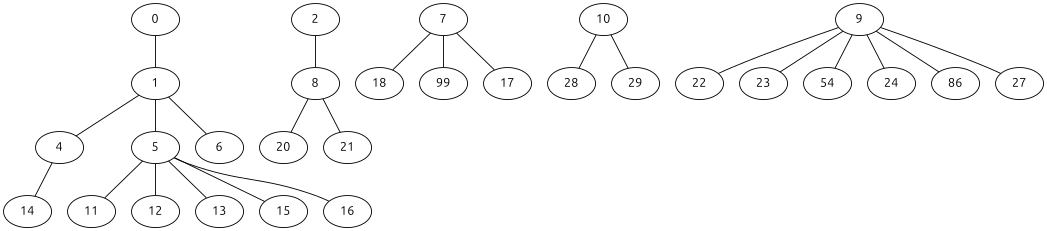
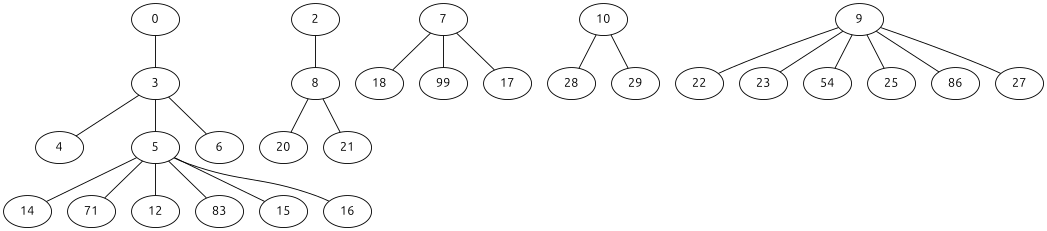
(156, 84) -> (156, 84)
(892, 84) -> (892, 84)
(44, 180) -> (92, 180)
(92, 212) -> (92, 212)
(220, 212) -> (220, 212)
